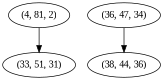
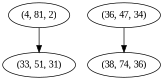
(124, 65) -> (124, 65)
